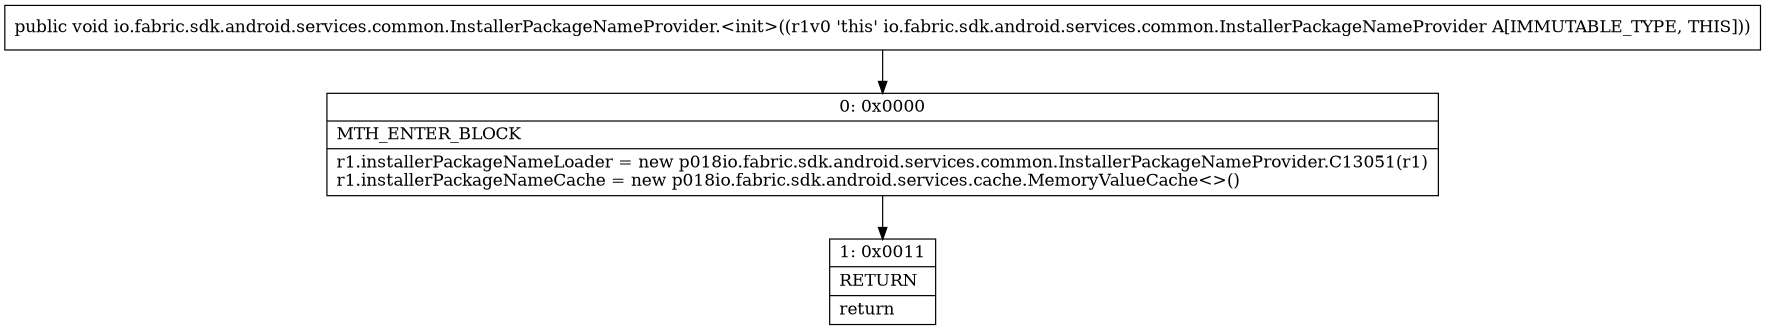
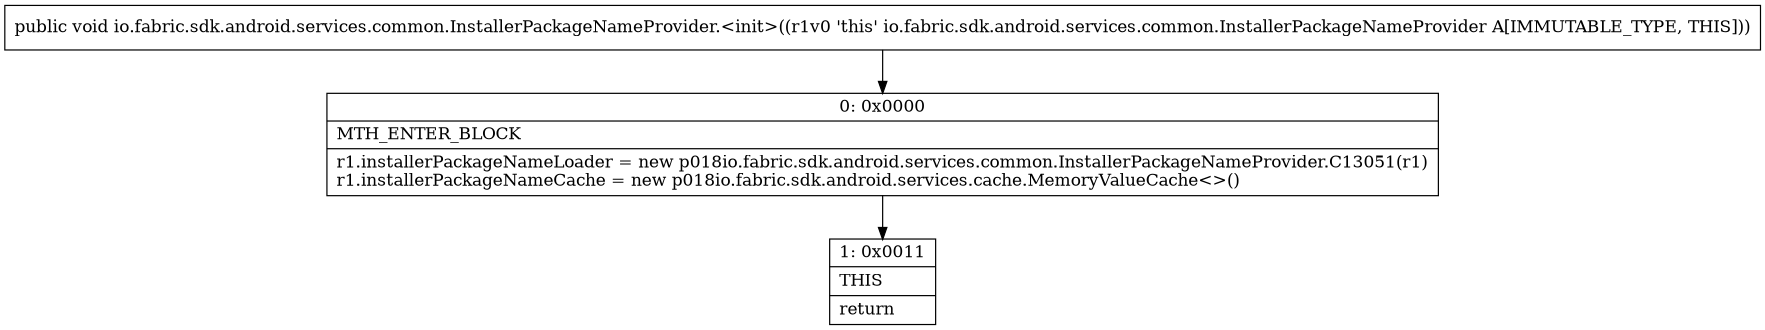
(878, 281) -> (862, 281)
